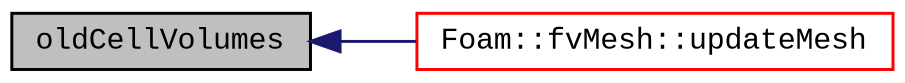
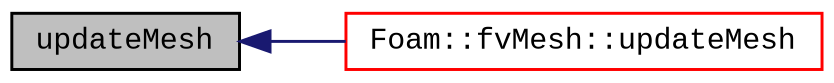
(161, 41) -> (126, 41)
